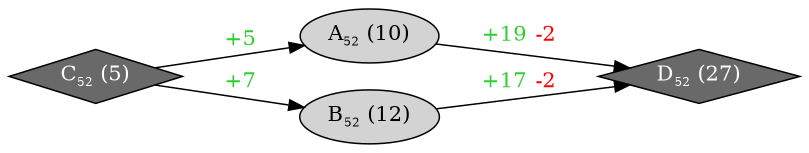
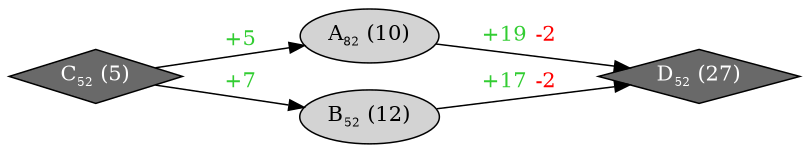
(352, 36) -> (352, 36)
